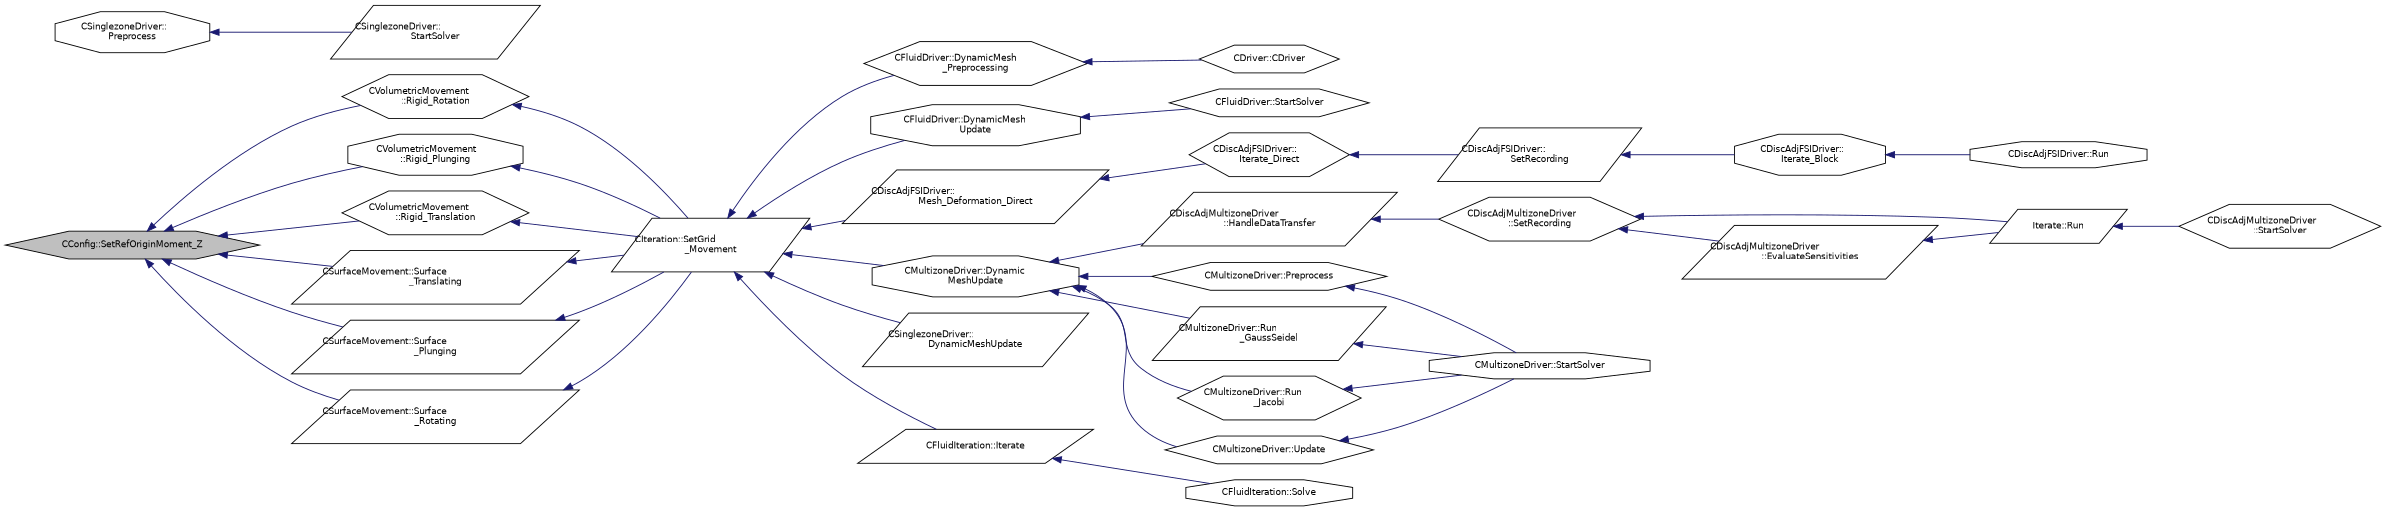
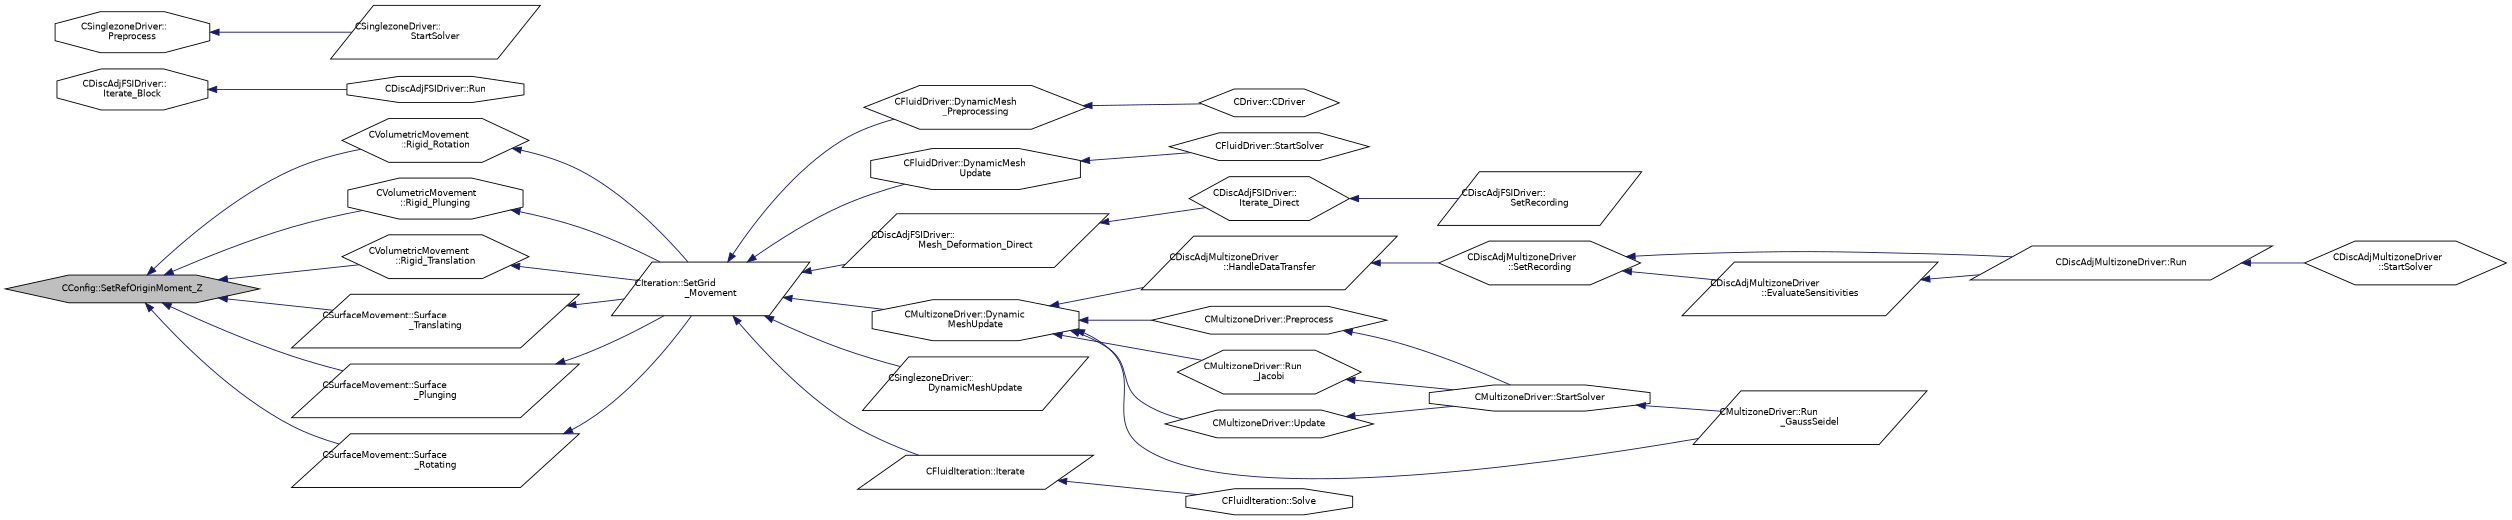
(1682, 155) -> none
(2059, 226) -> (2121, 263)
(1412, 351) -> (1684, 409)
